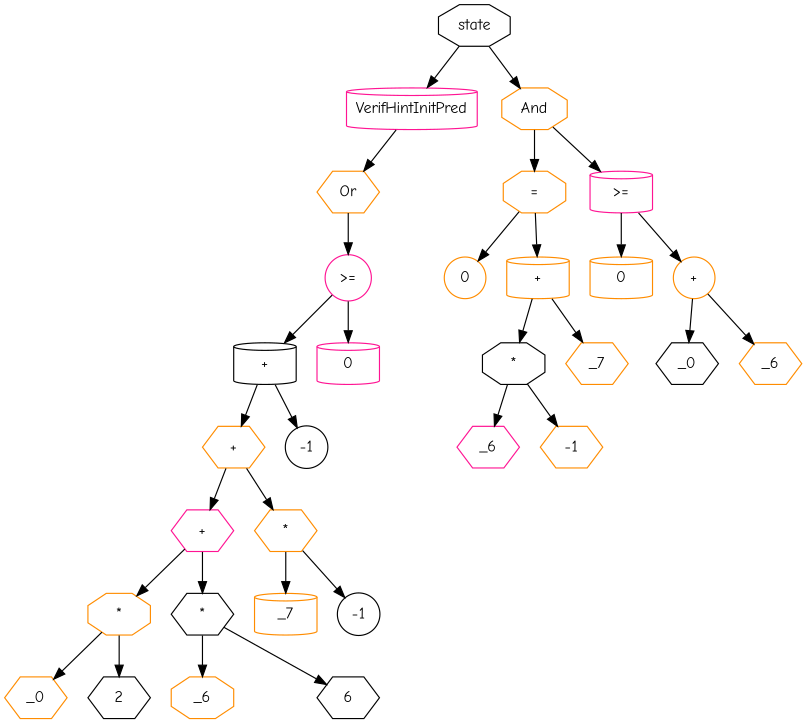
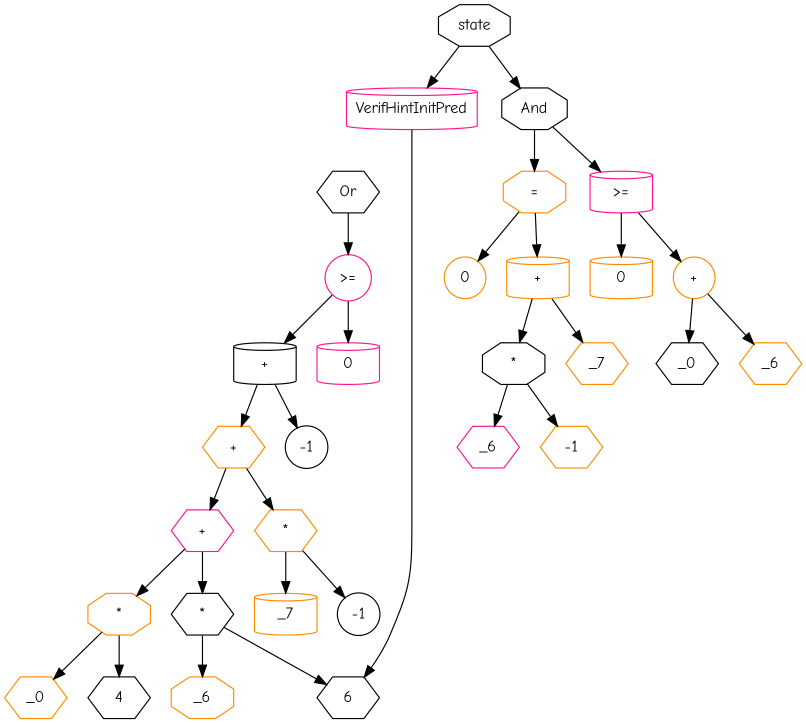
(535, 109) -> (535, 109)
(384, 146) -> (412, 403)
(348, 192) -> (348, 192)
(119, 698) -> (119, 698)
